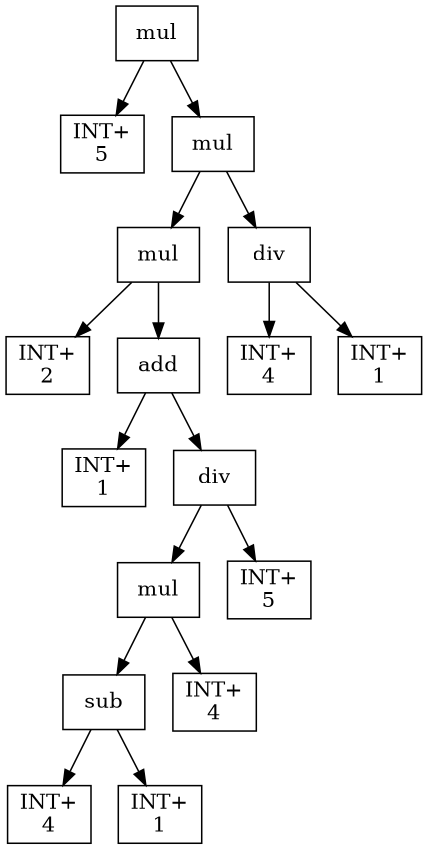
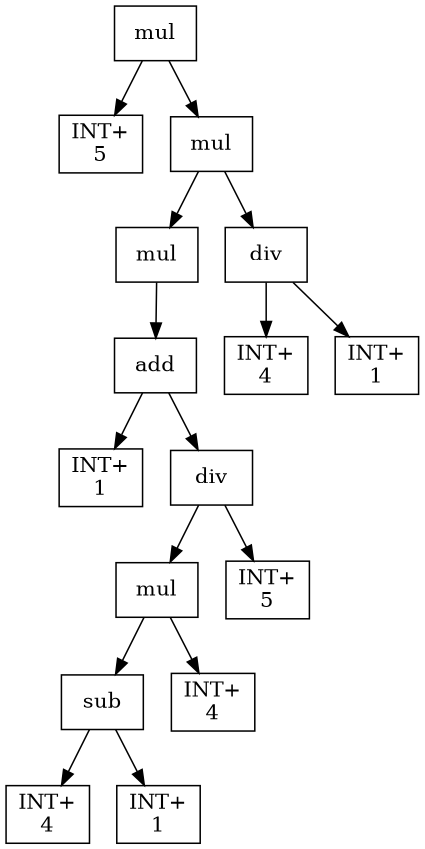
(48, 366) -> none
